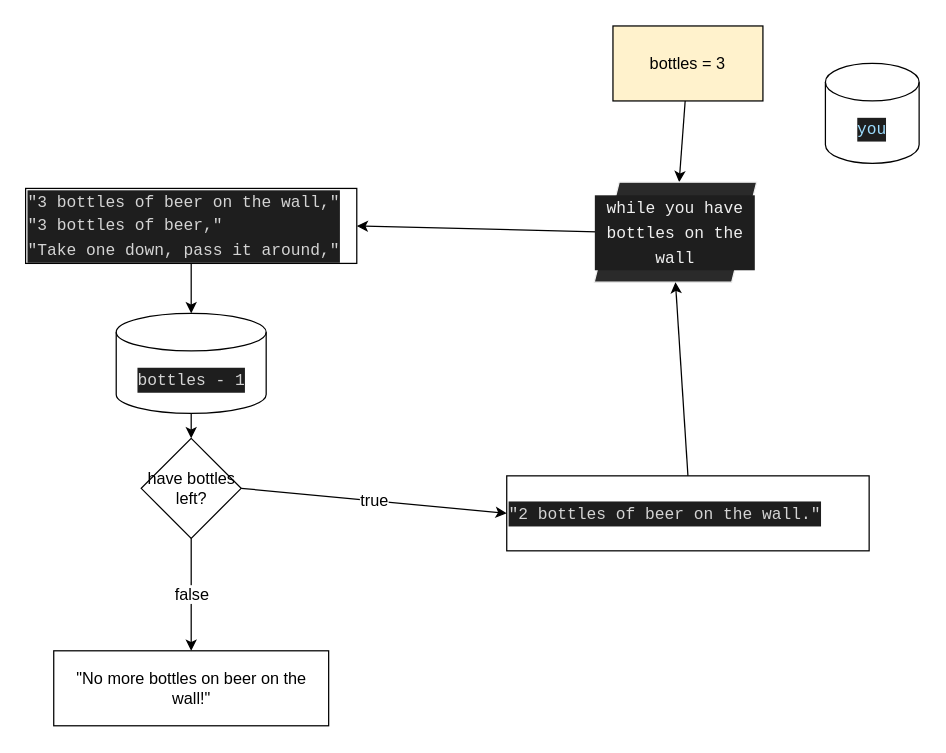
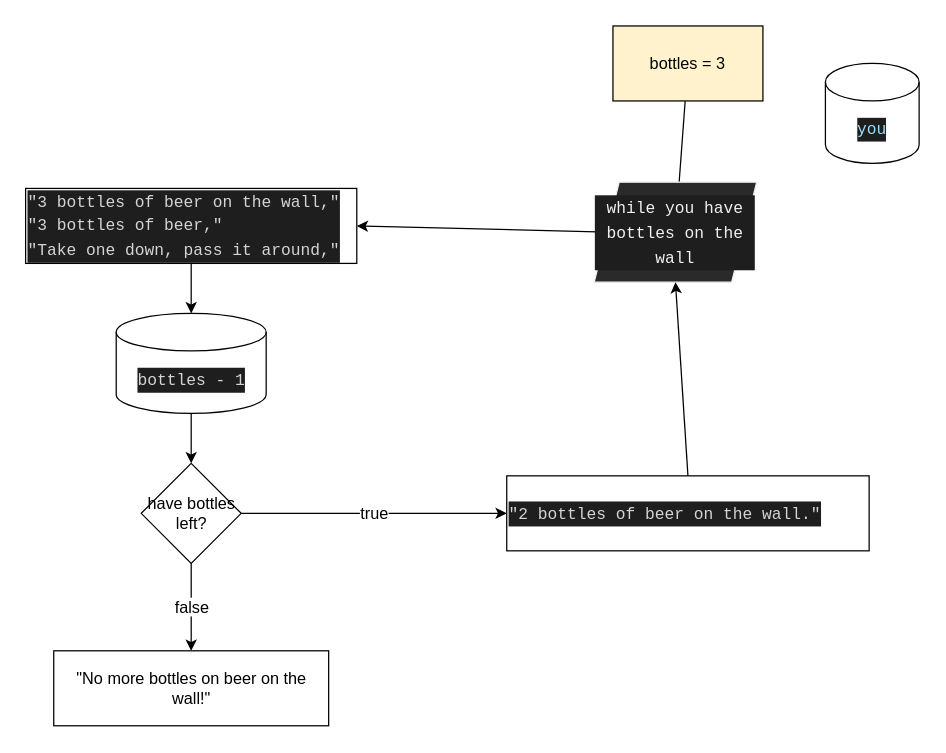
(680, 172) -> (680, 175)
(191, 488) -> (191, 513)
